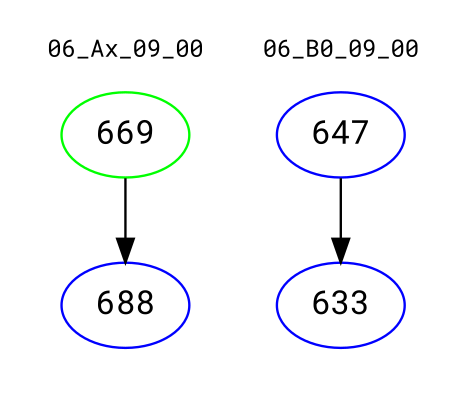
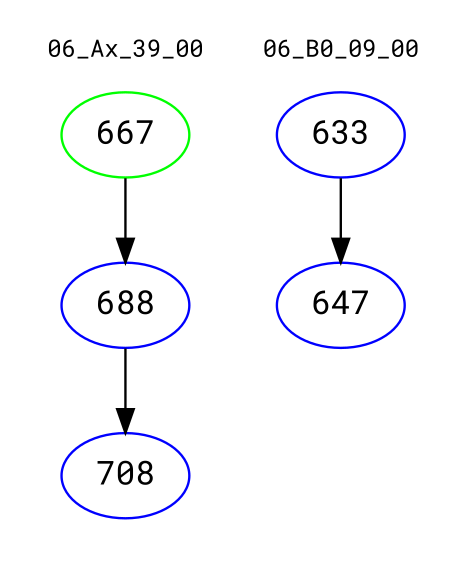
(127, 51) -> (127, 51)
(125, 135) -> (125, 135)
(341, 208) -> (341, 208)
none -> (125, 476)
